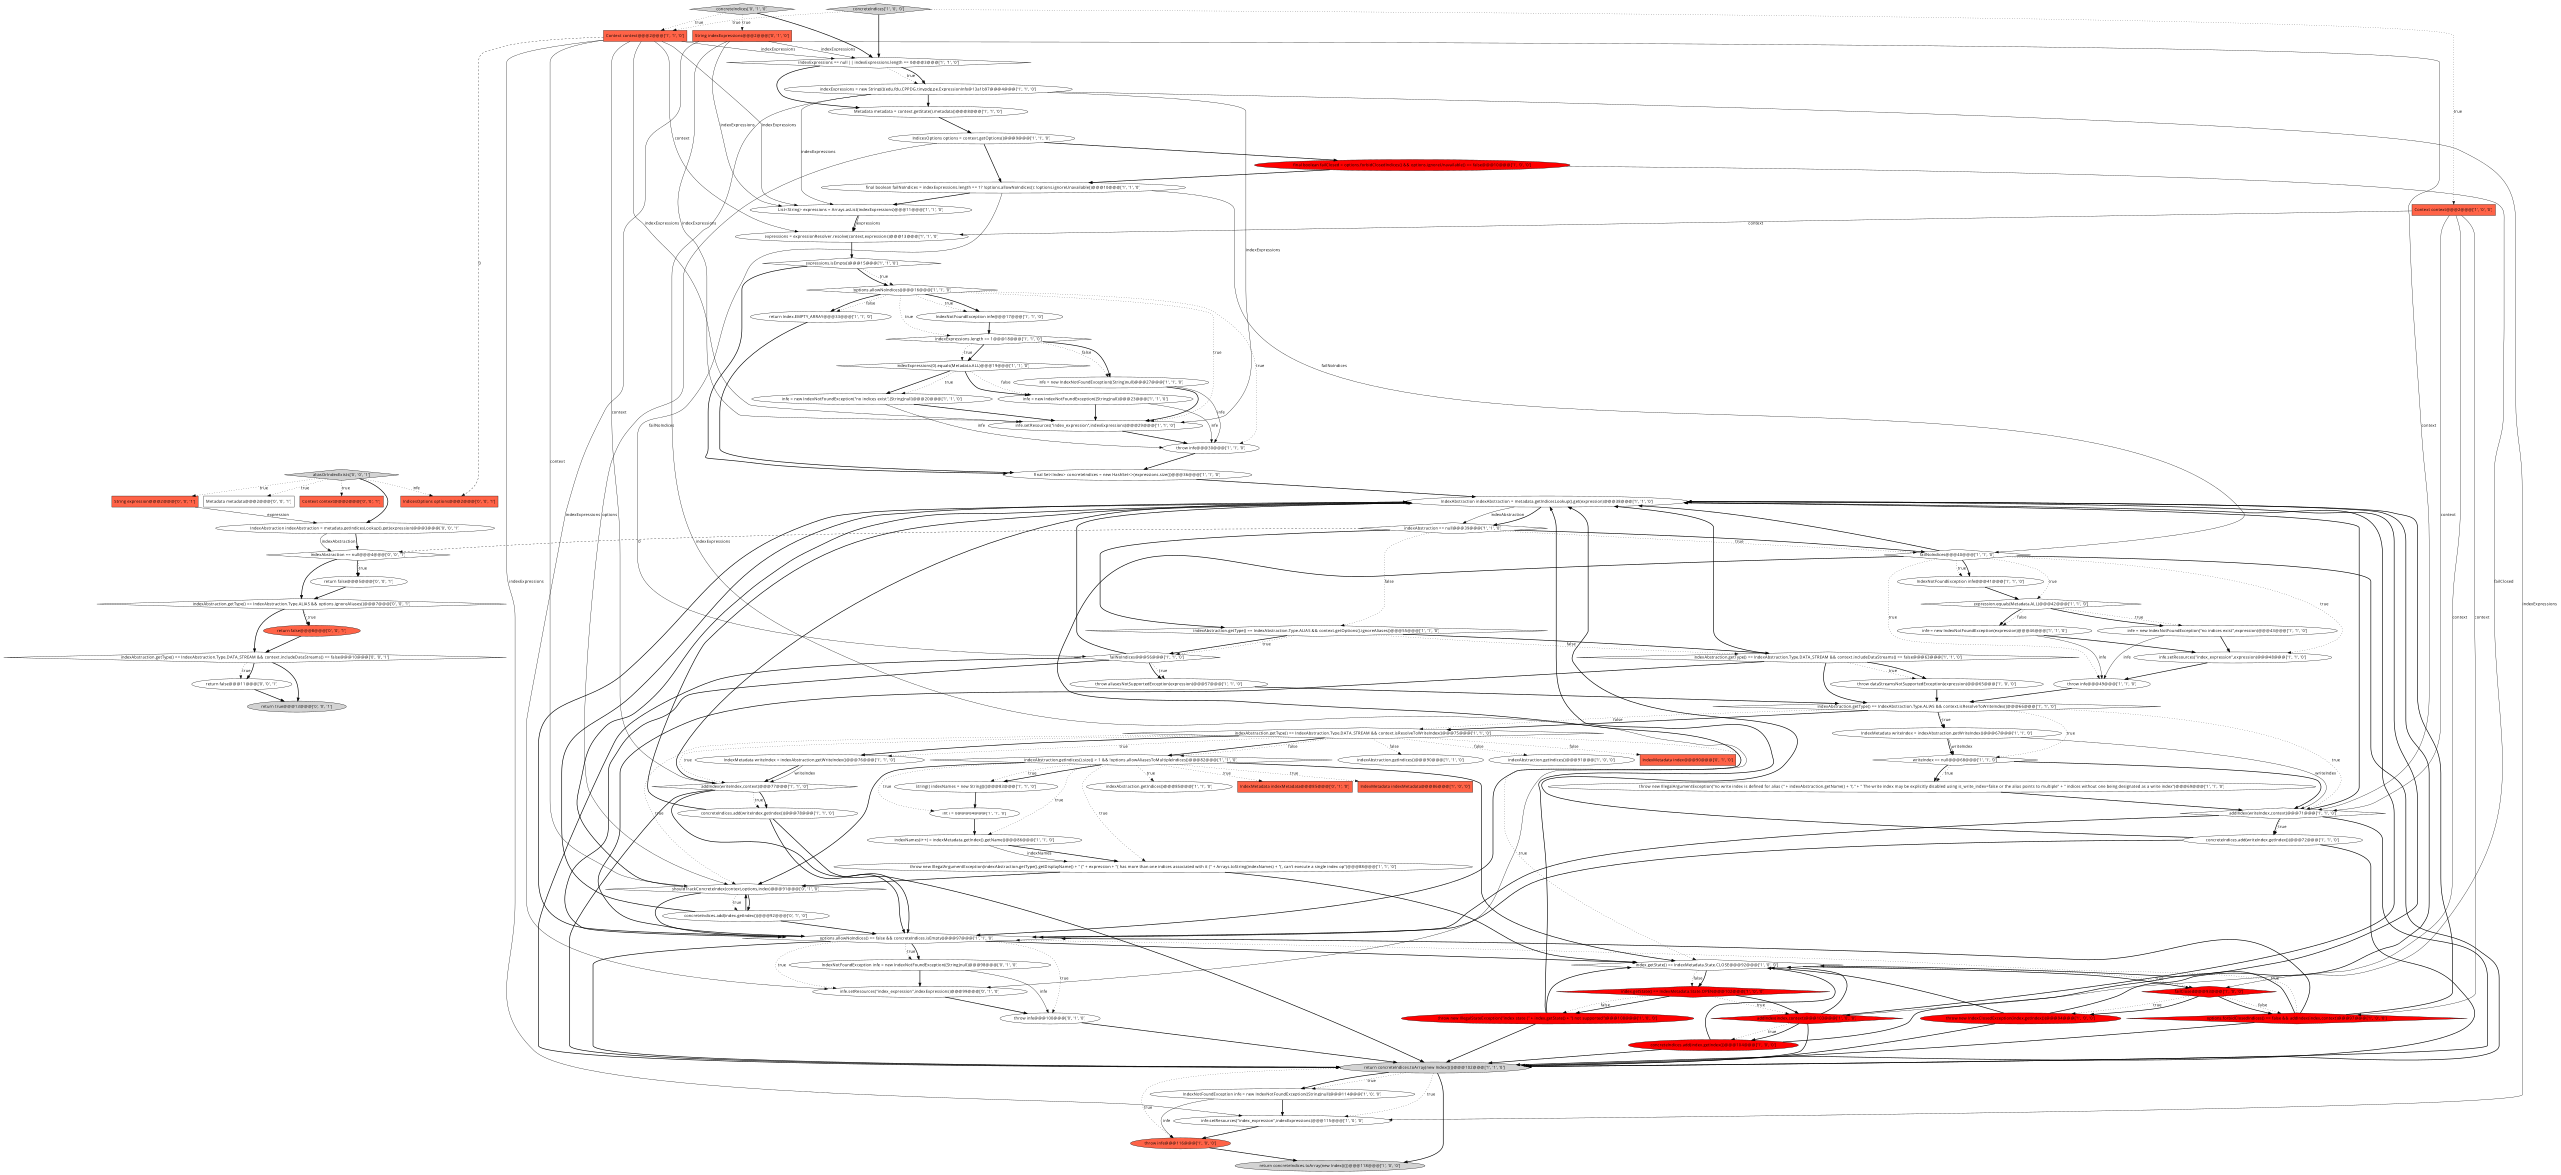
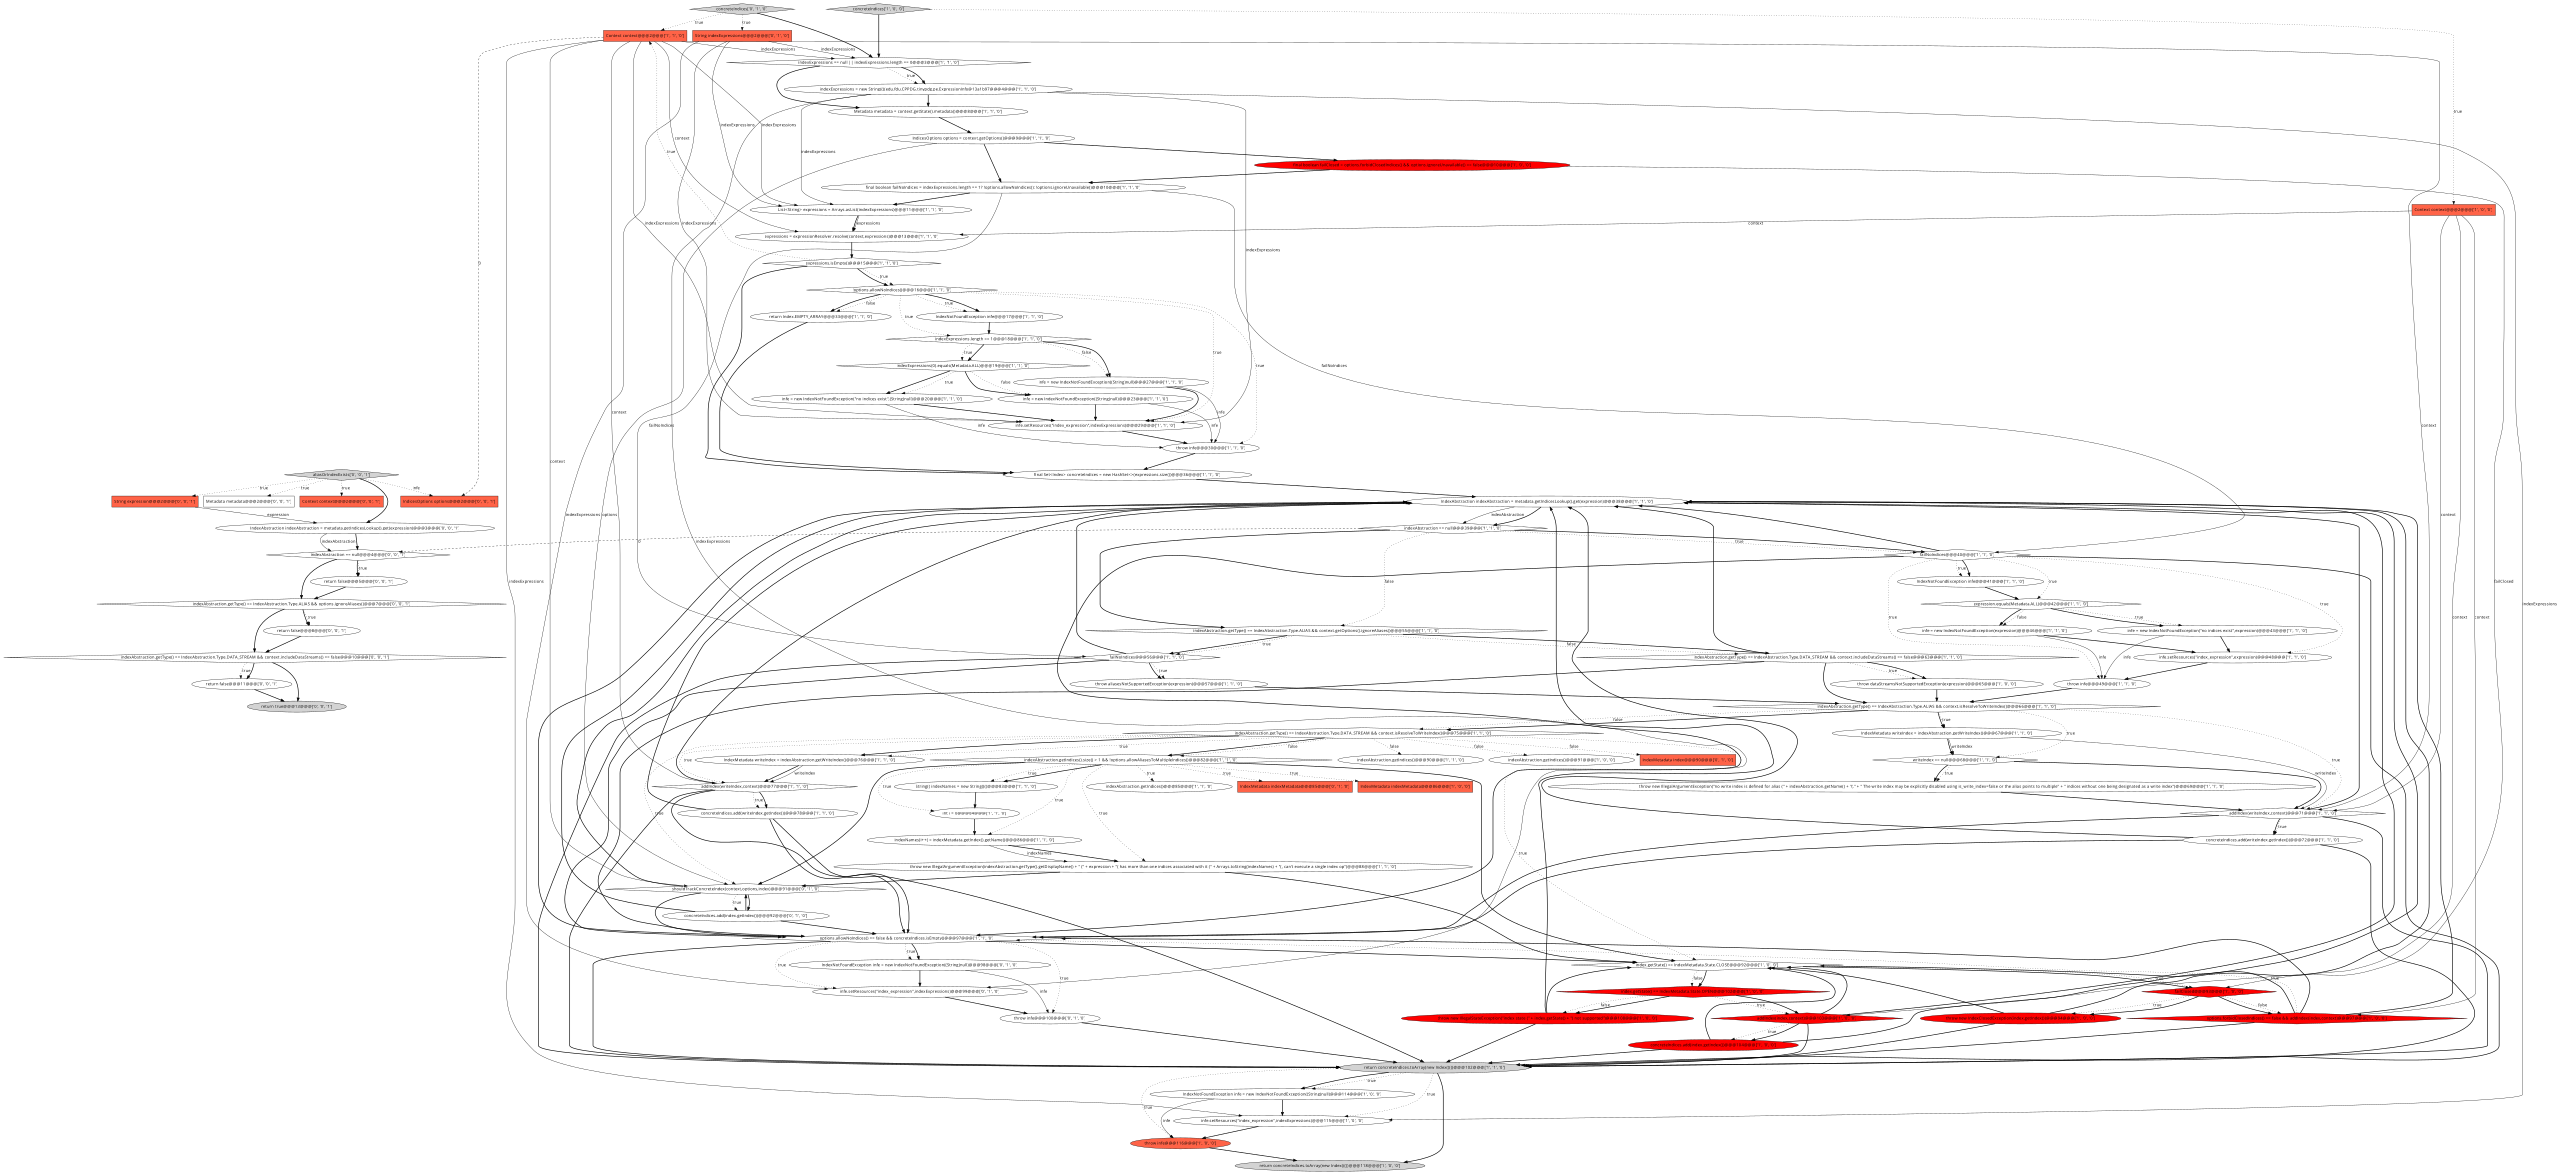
(761, 17) -> (691, 188)
(312, 631) -> (312, 631)
